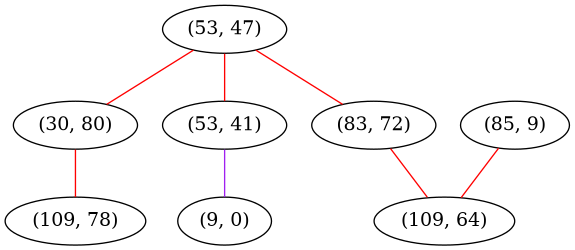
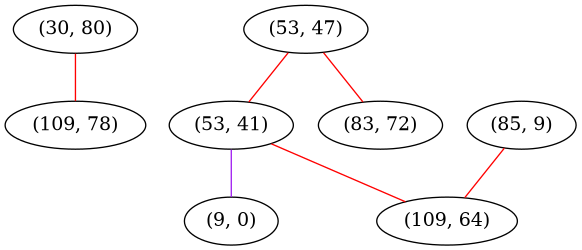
(150, 77) -> none
(409, 173) -> (338, 173)
